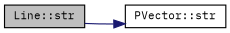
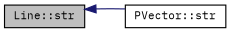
(99, 24) -> (111, 9)
